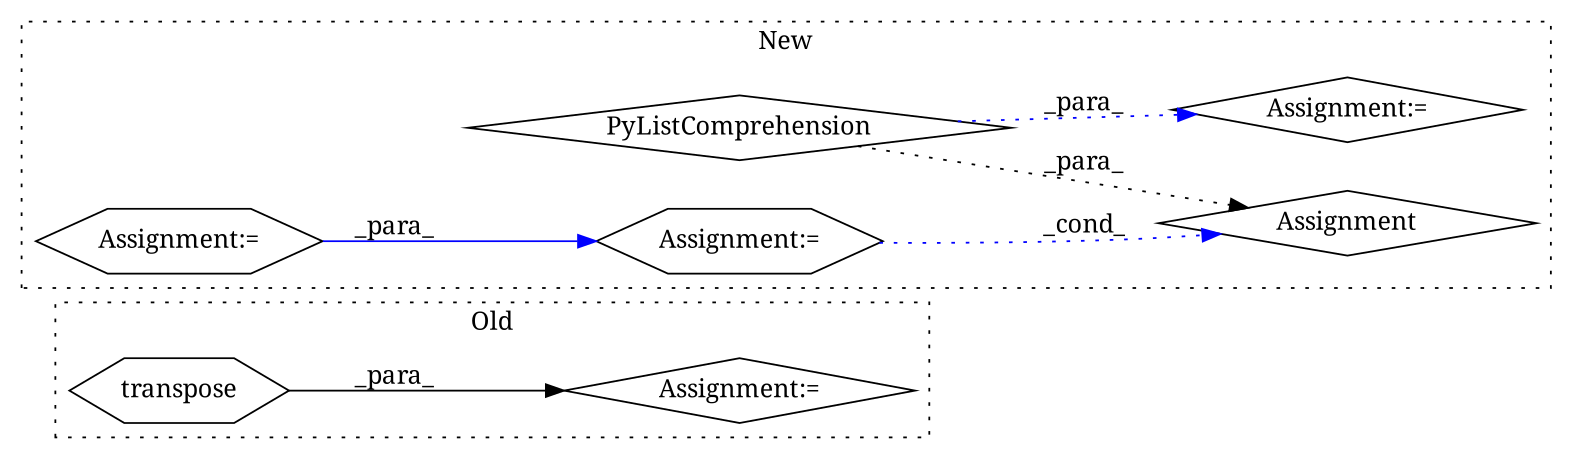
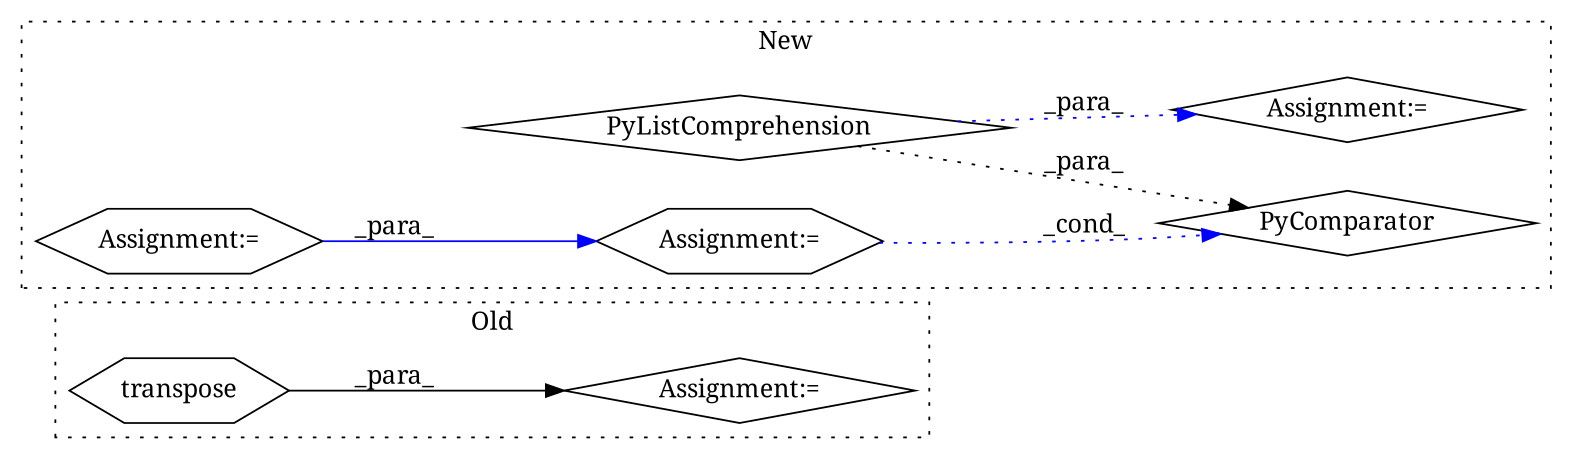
(1347, 223) -> (1347, 223)
